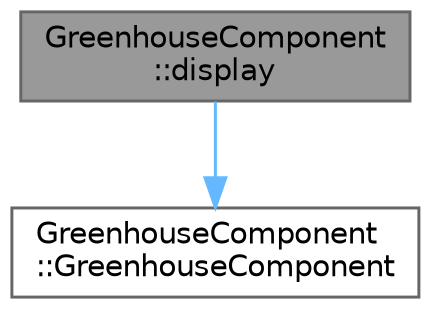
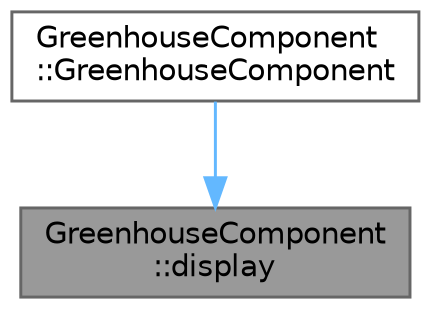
(215, 139) -> (215, 139)
